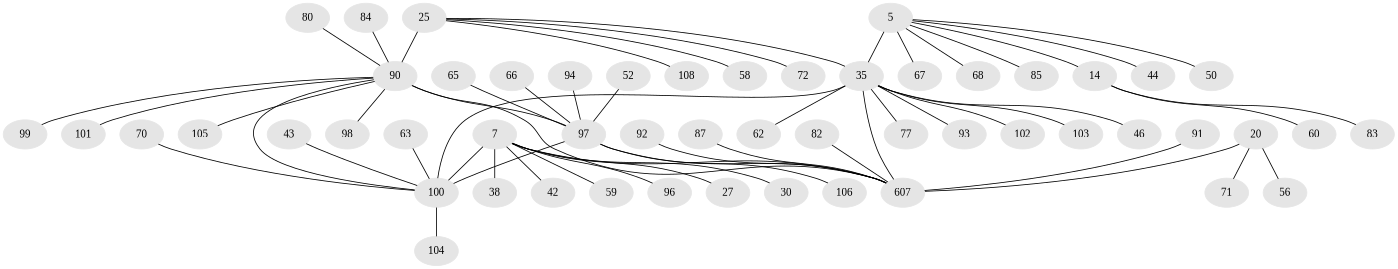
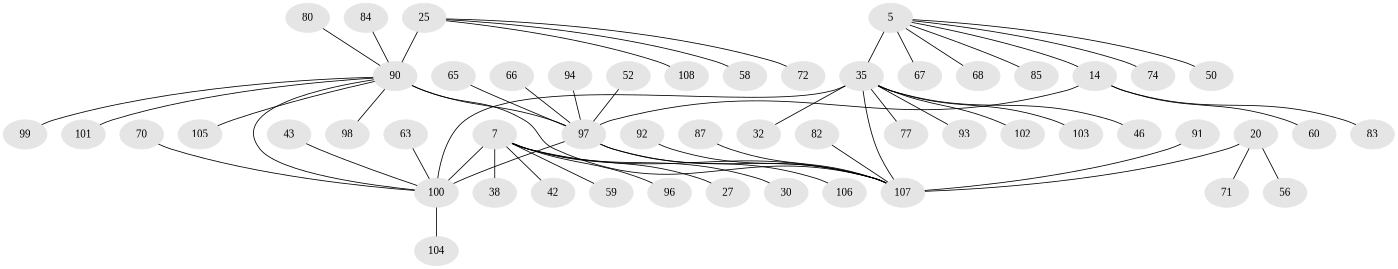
(647, 29) -> none
(1153, 76) -> (1153, 76)
none -> (839, 105)
(759, 134) -> (759, 134)
(903, 193) -> (903, 193)
